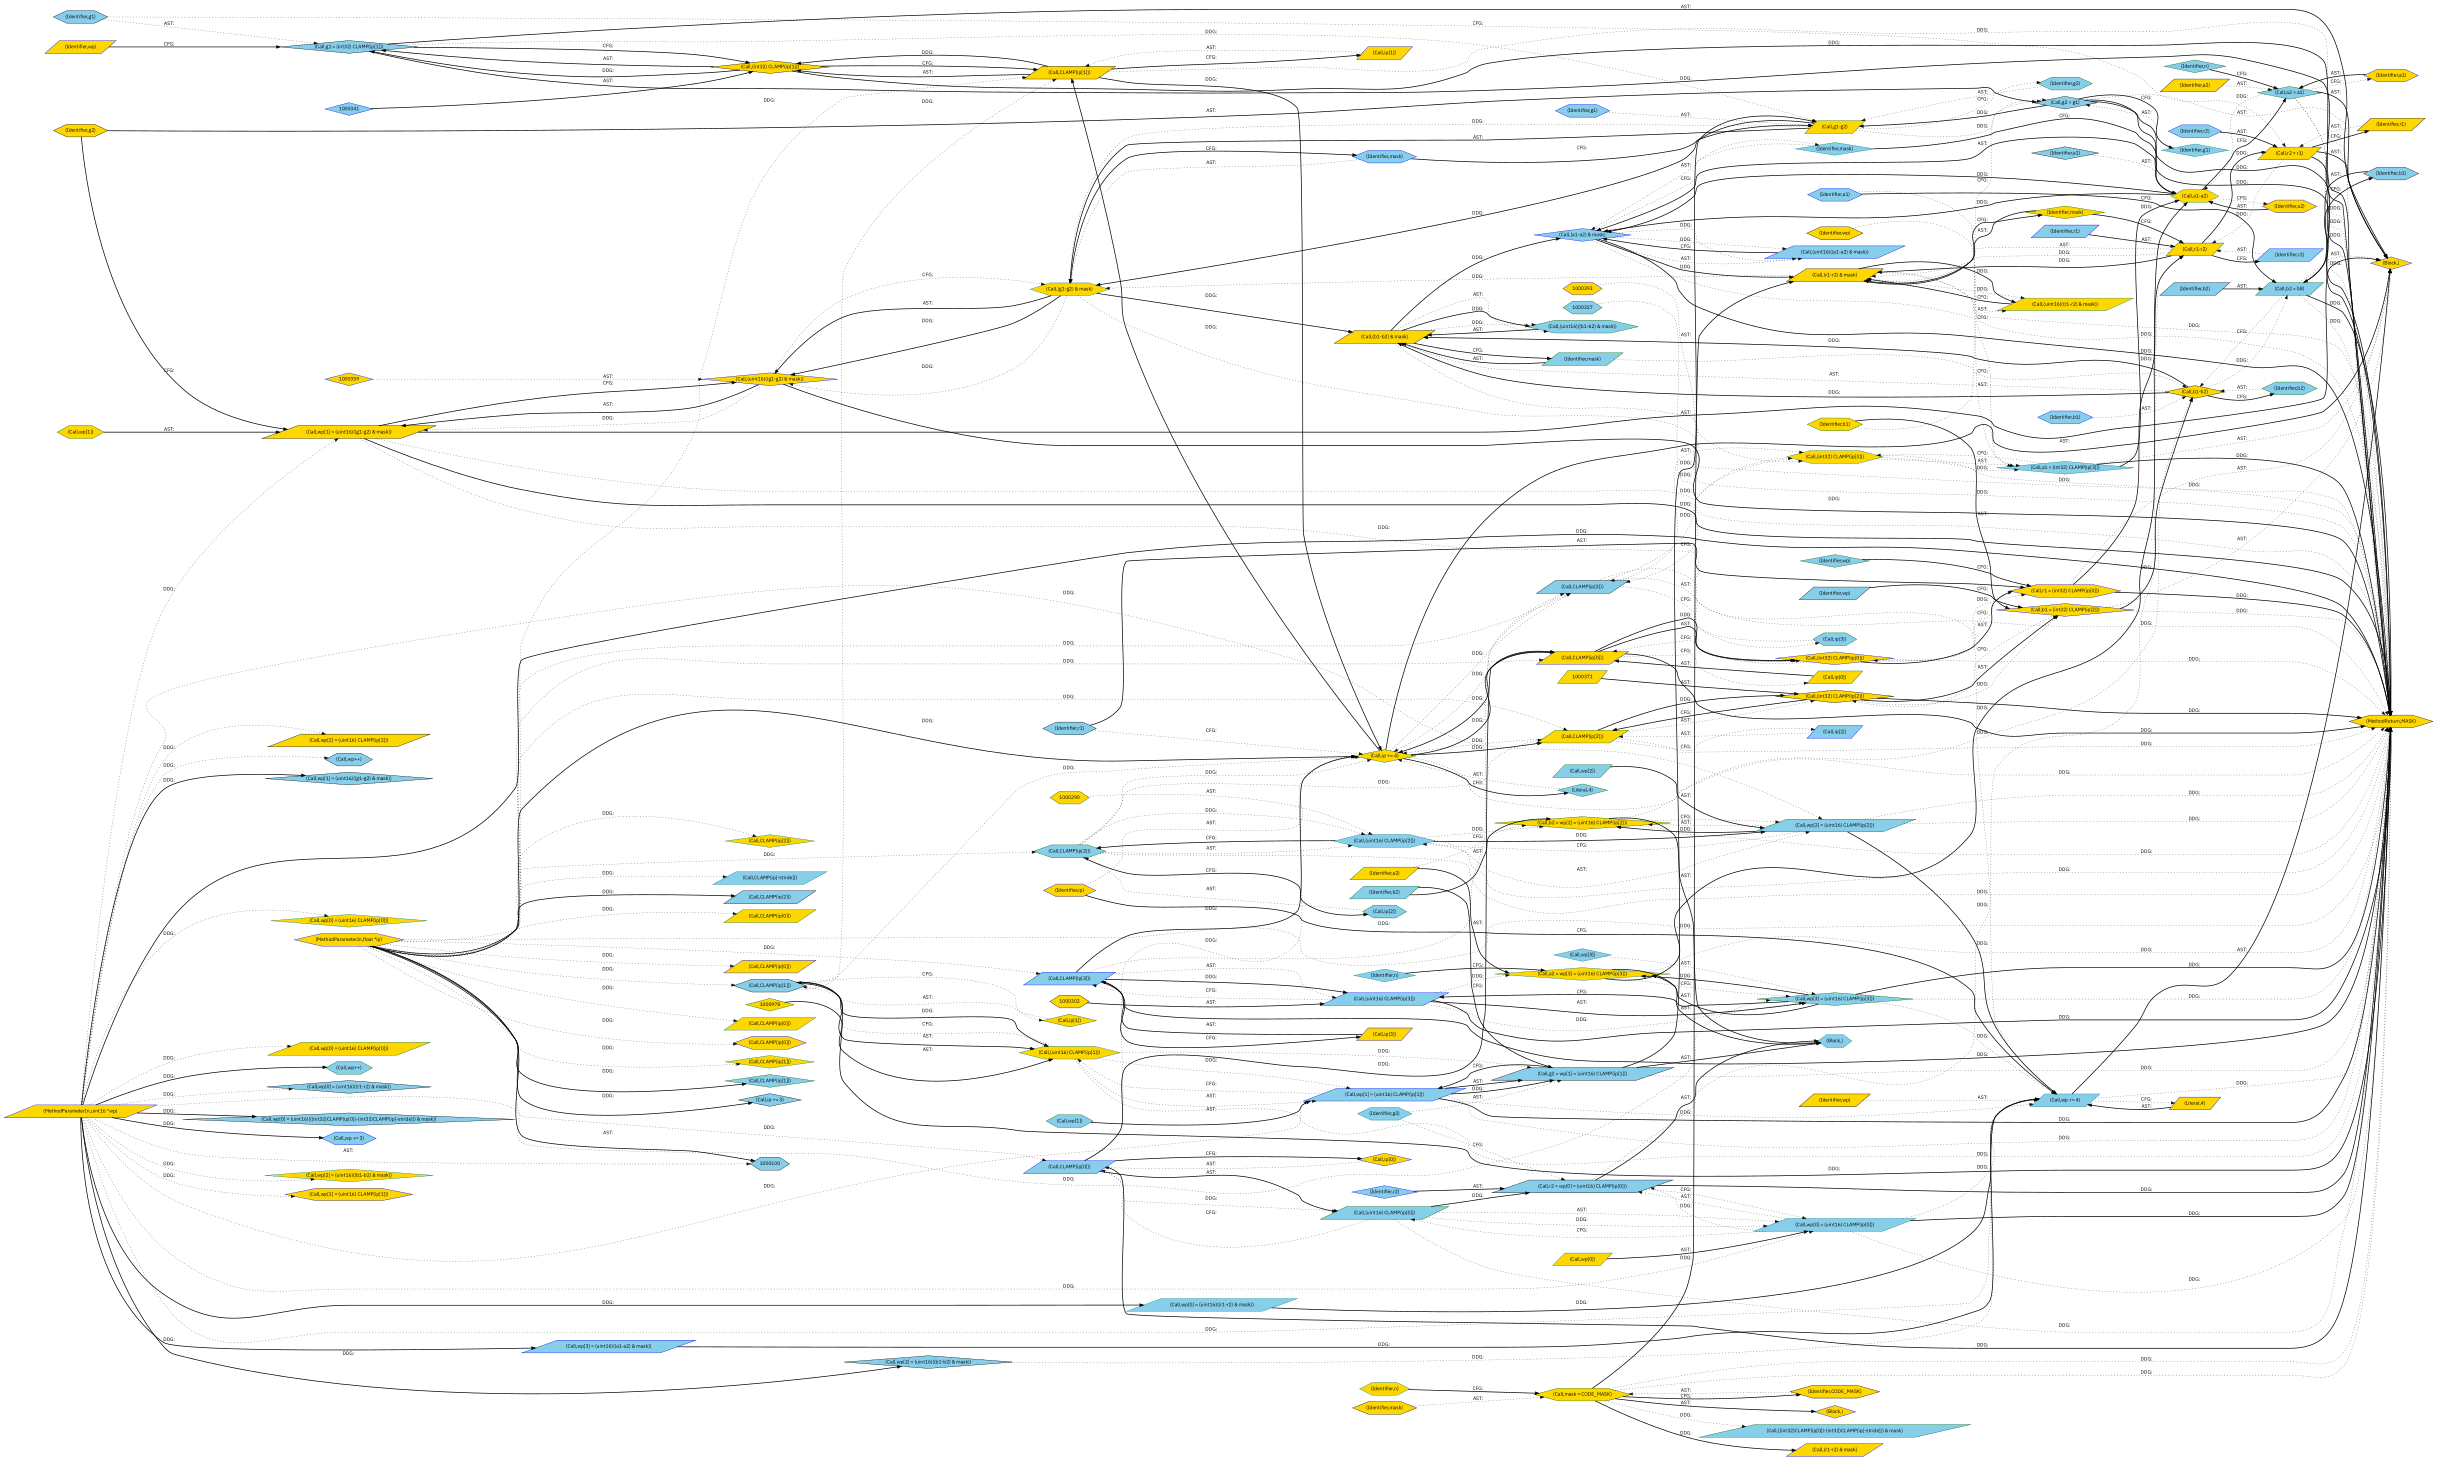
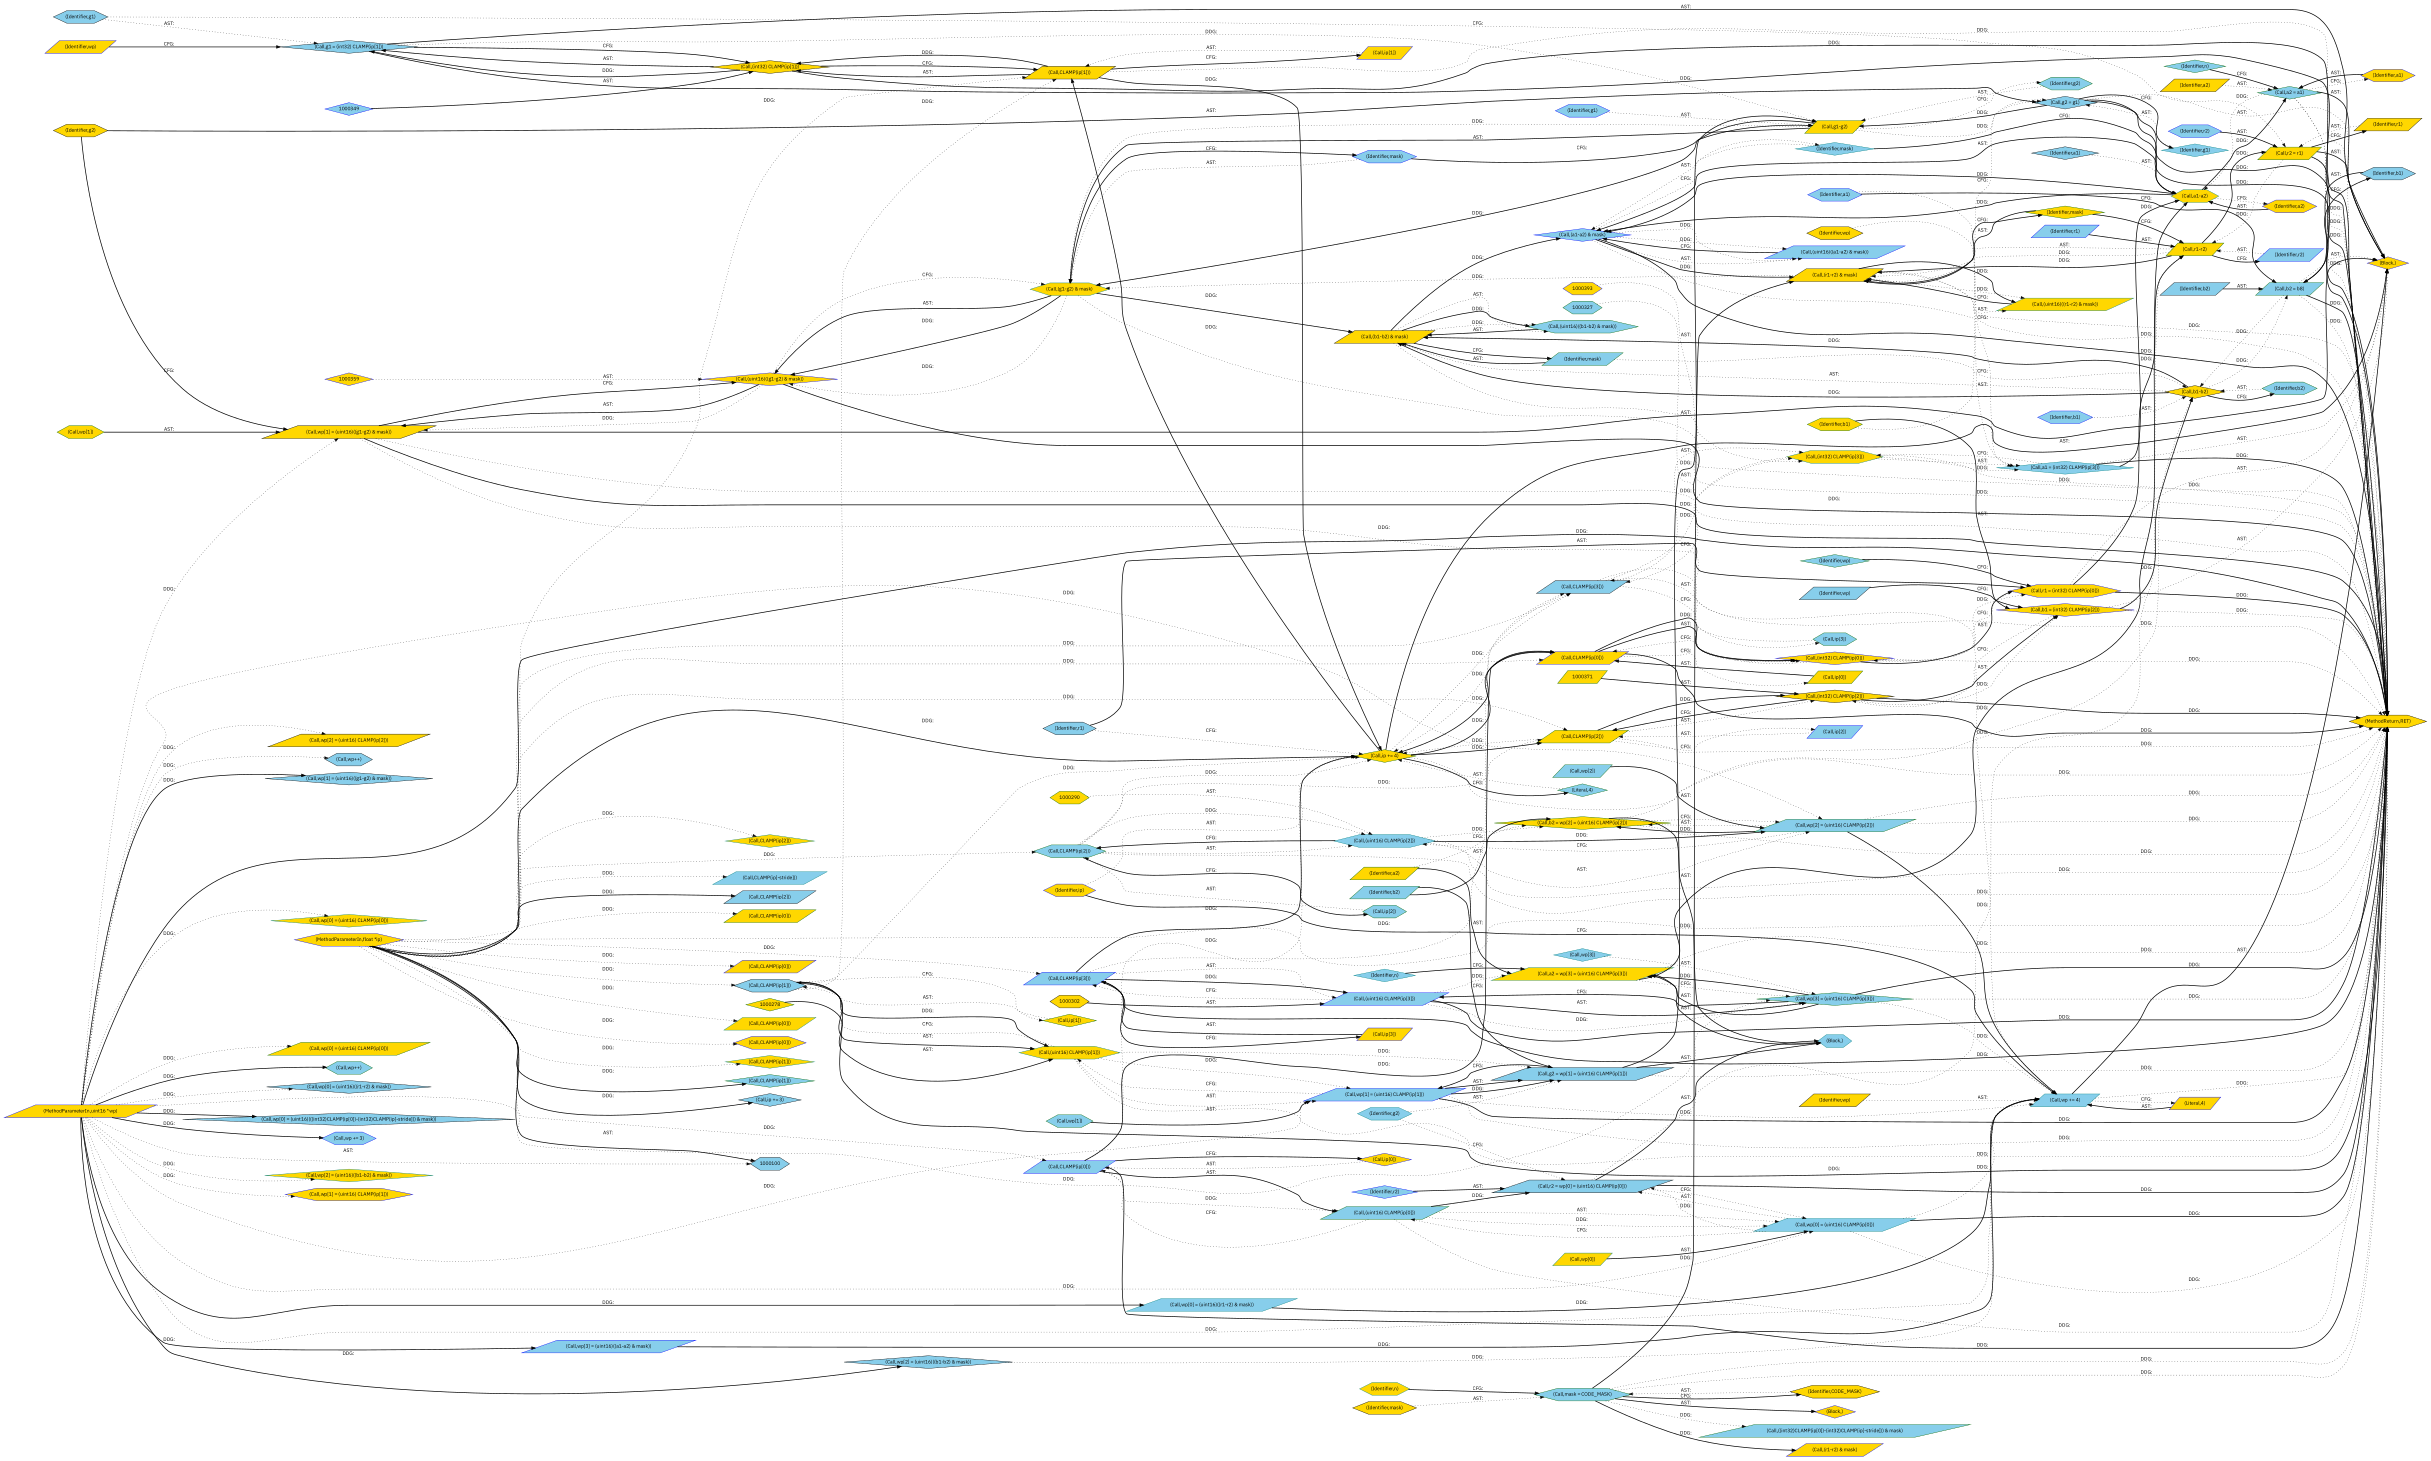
(349, 109) -> (349, 109)
(2243, 141) -> (2243, 141)
(2243, 332) -> (2243, 332)
(1686, 475) -> (1686, 475)
(2391, 721) -> (2388, 721)
(1582, 974) -> (1582, 974)
(770, 1005) -> (770, 1005)
(1582, 1395) -> (1582, 1395)
